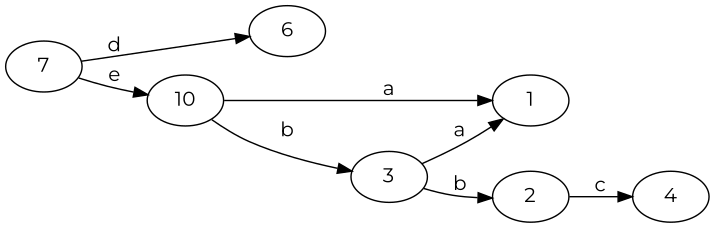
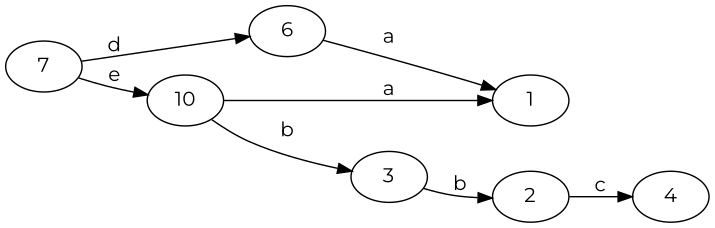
(457, 147) -> (403, 62)
